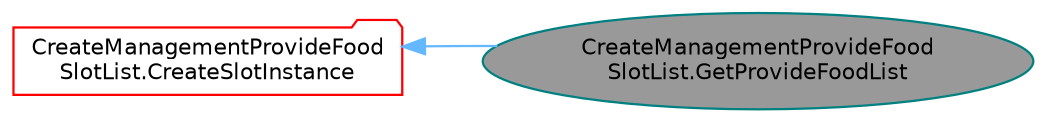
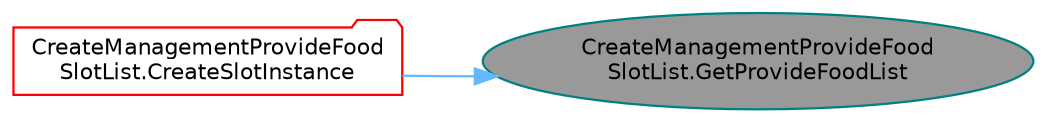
(461, 46) -> (439, 76)
